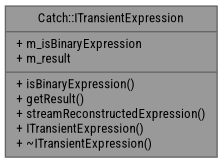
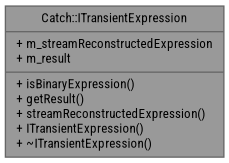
(80, 44) -> (115, 44)
